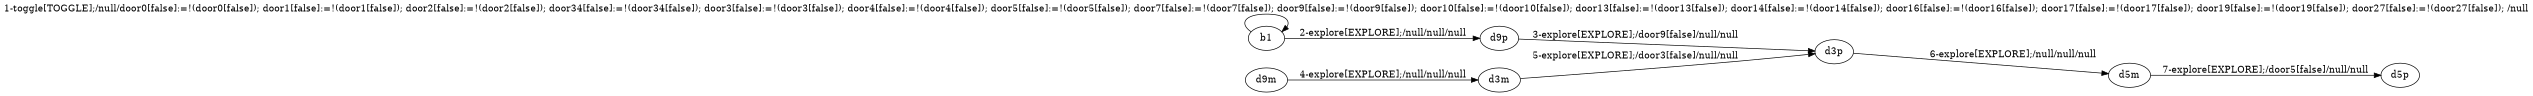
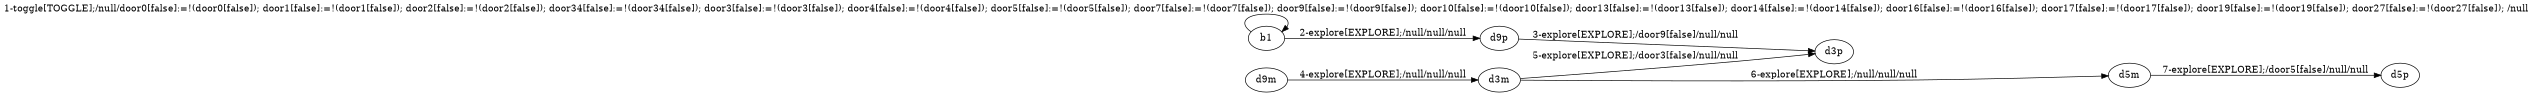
(1978, 63) -> (1811, 81)
